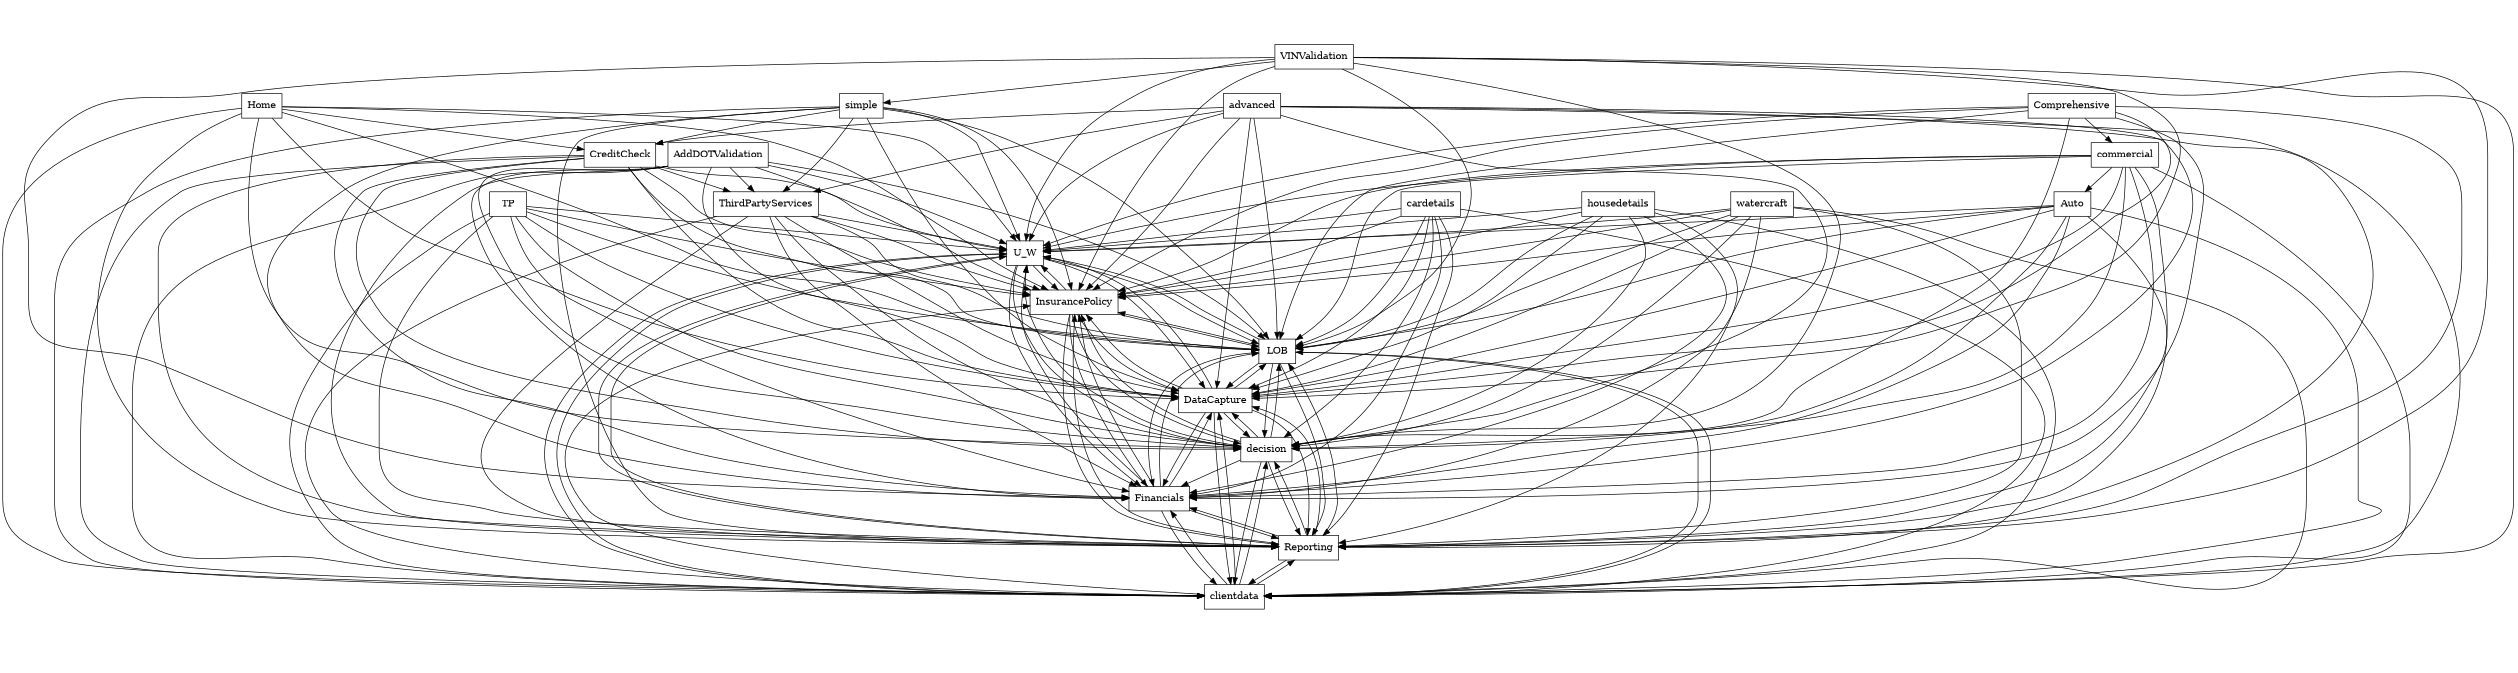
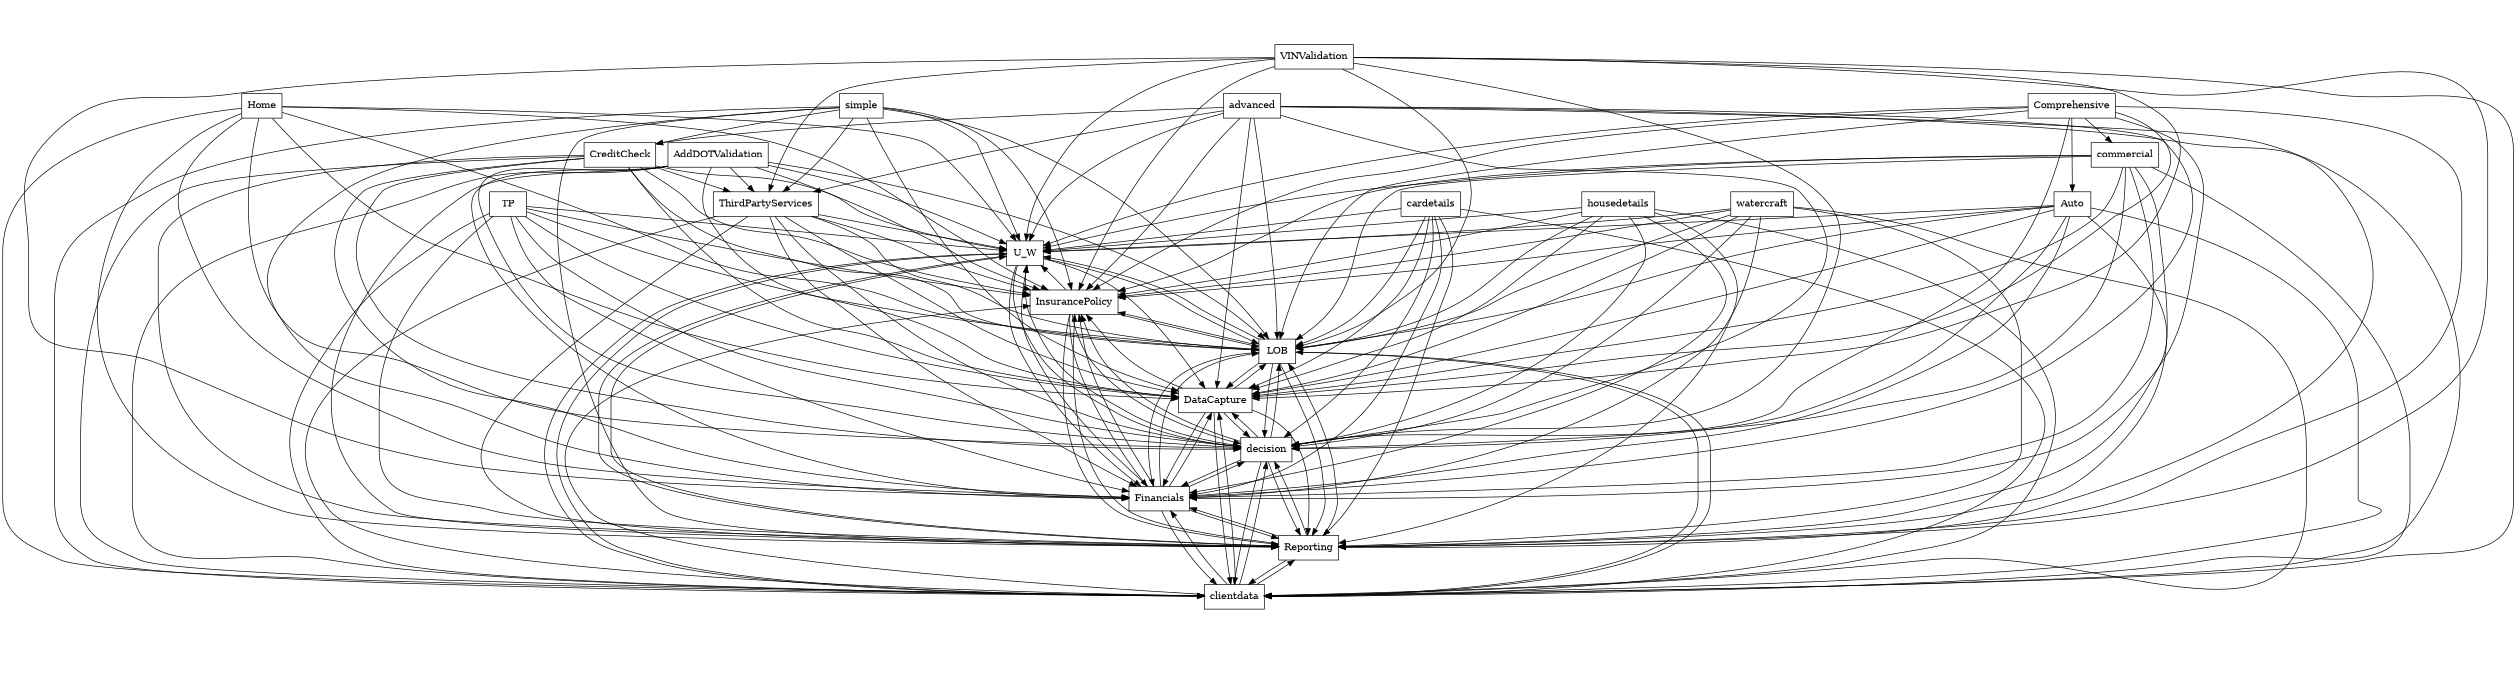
(1082, 82) -> (997, 71)
(415, 127) -> (540, 462)
(2101, 177) -> (2072, 151)
(1265, 262) -> none
(1043, 276) -> none
(1147, 303) -> none
(1118, 360) -> none
(1315, 458) -> none
none -> (1214, 476)
